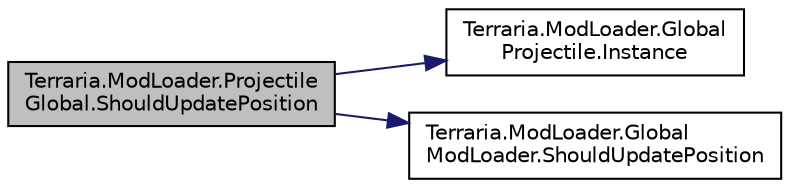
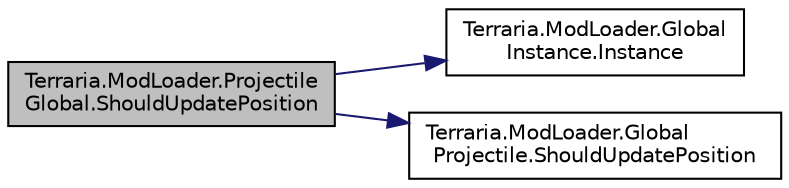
(595, 42) -> (595, 42)
(595, 146) -> (595, 146)
